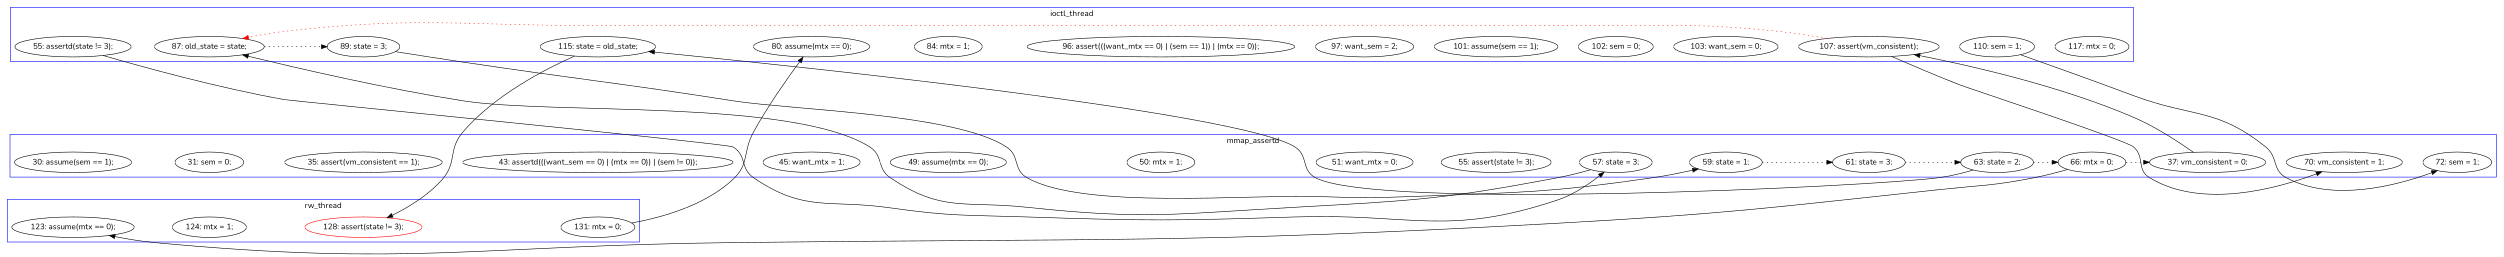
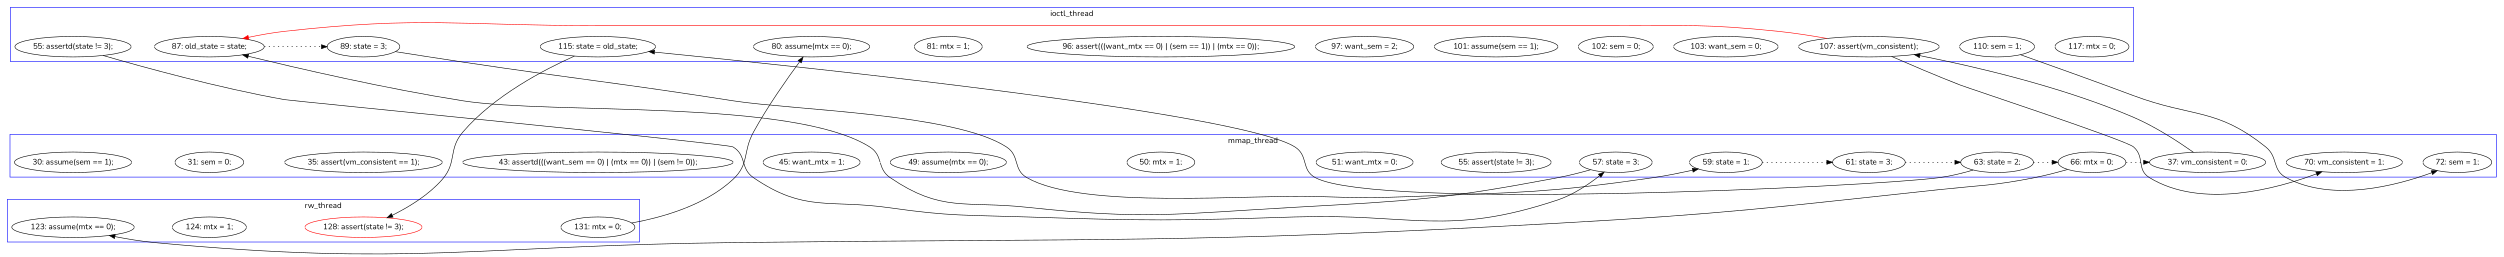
(1038, 26) -> (1038, 26)
(948, 47) -> (948, 47)
(1253, 141) -> (1253, 141)
